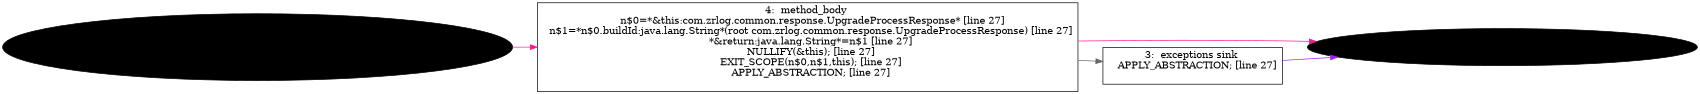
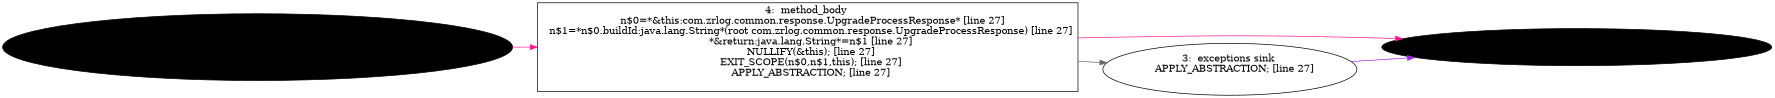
(1193, 66) -> (1230, 69)
